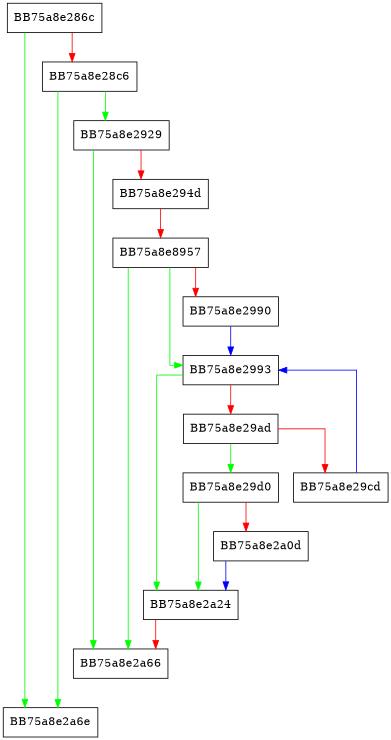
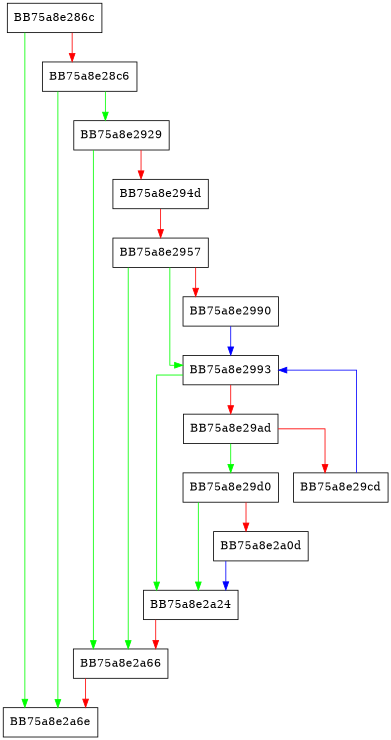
(161, 253) -> (161, 253)
none -> (86, 689)
